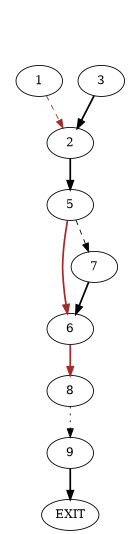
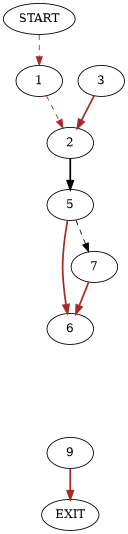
none -> (39, 19)
(88, 108) -> (88, 108)
(84, 294) -> (84, 294)
(70, 391) -> none
(70, 480) -> (70, 480)
